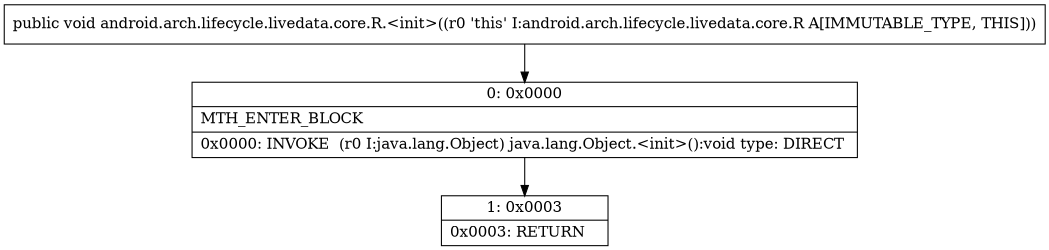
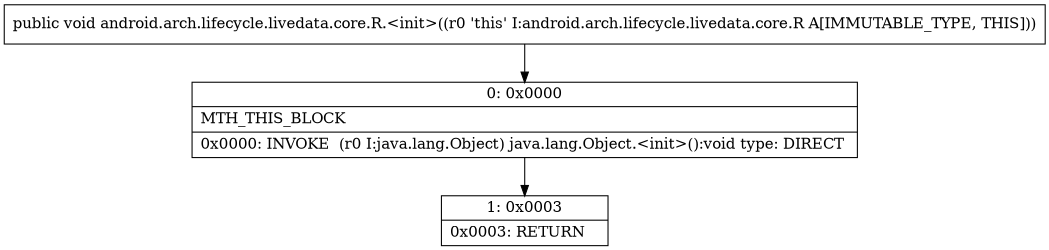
(282, 119) -> (273, 119)
